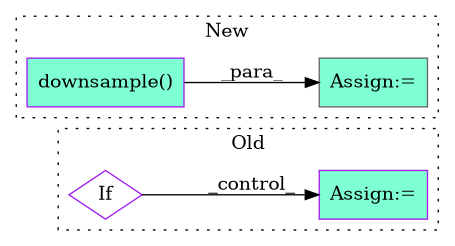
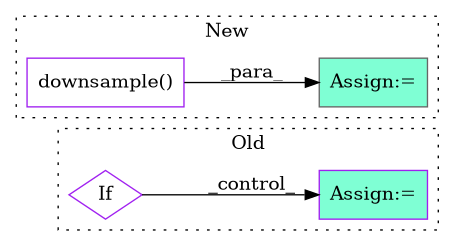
(106, 83) -> (106, 83)
